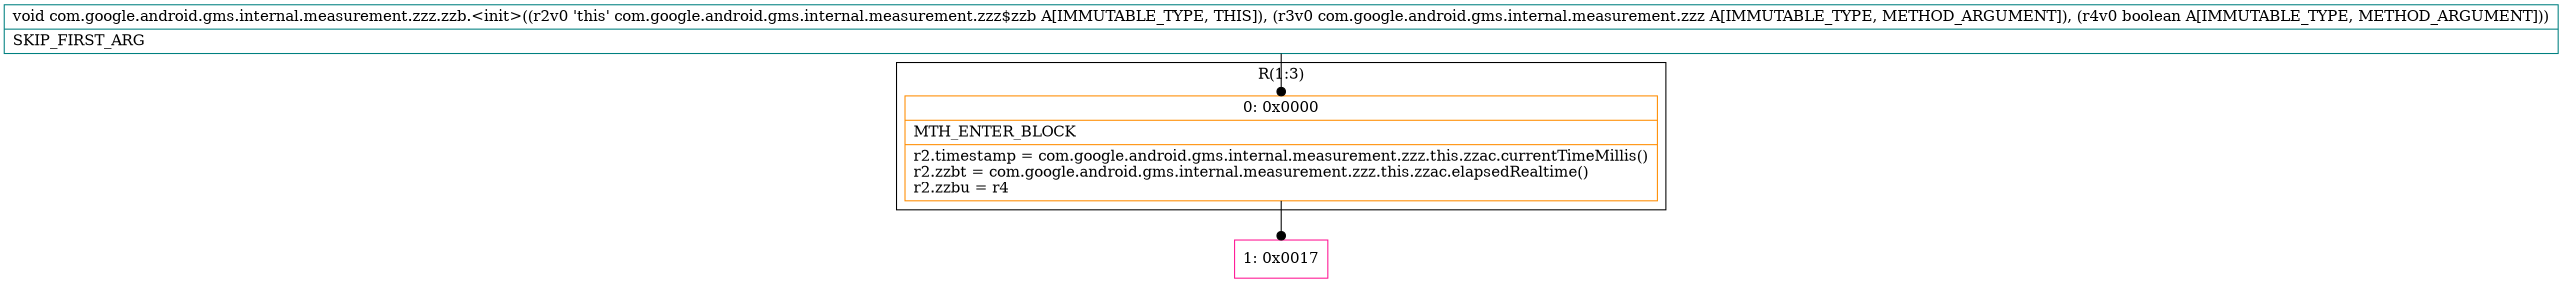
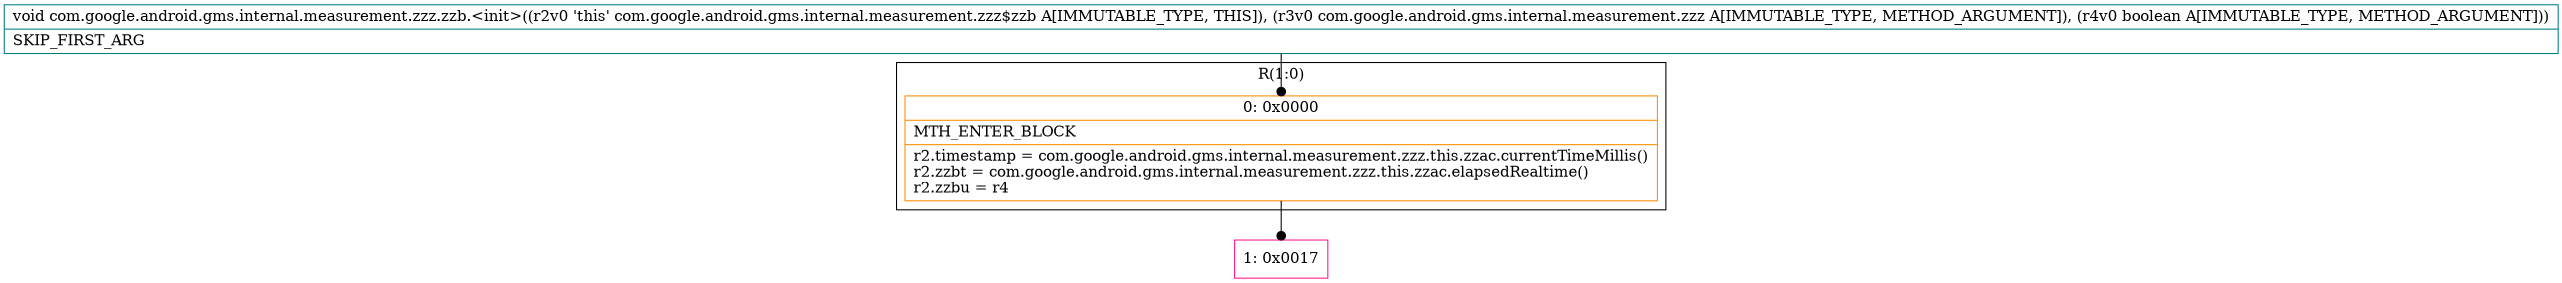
(1281, 75) -> (1281, 75)
